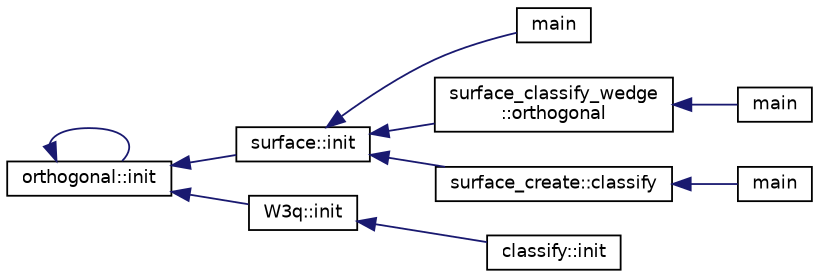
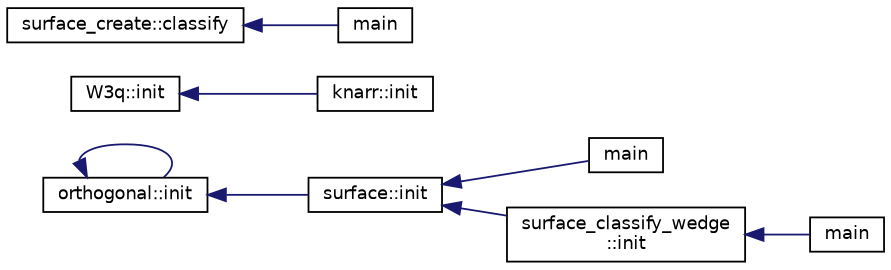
(554, 105) -> (626, 235)
(417, 162) -> none
(219, 200) -> none
(554, 253) -> (375, 94)
